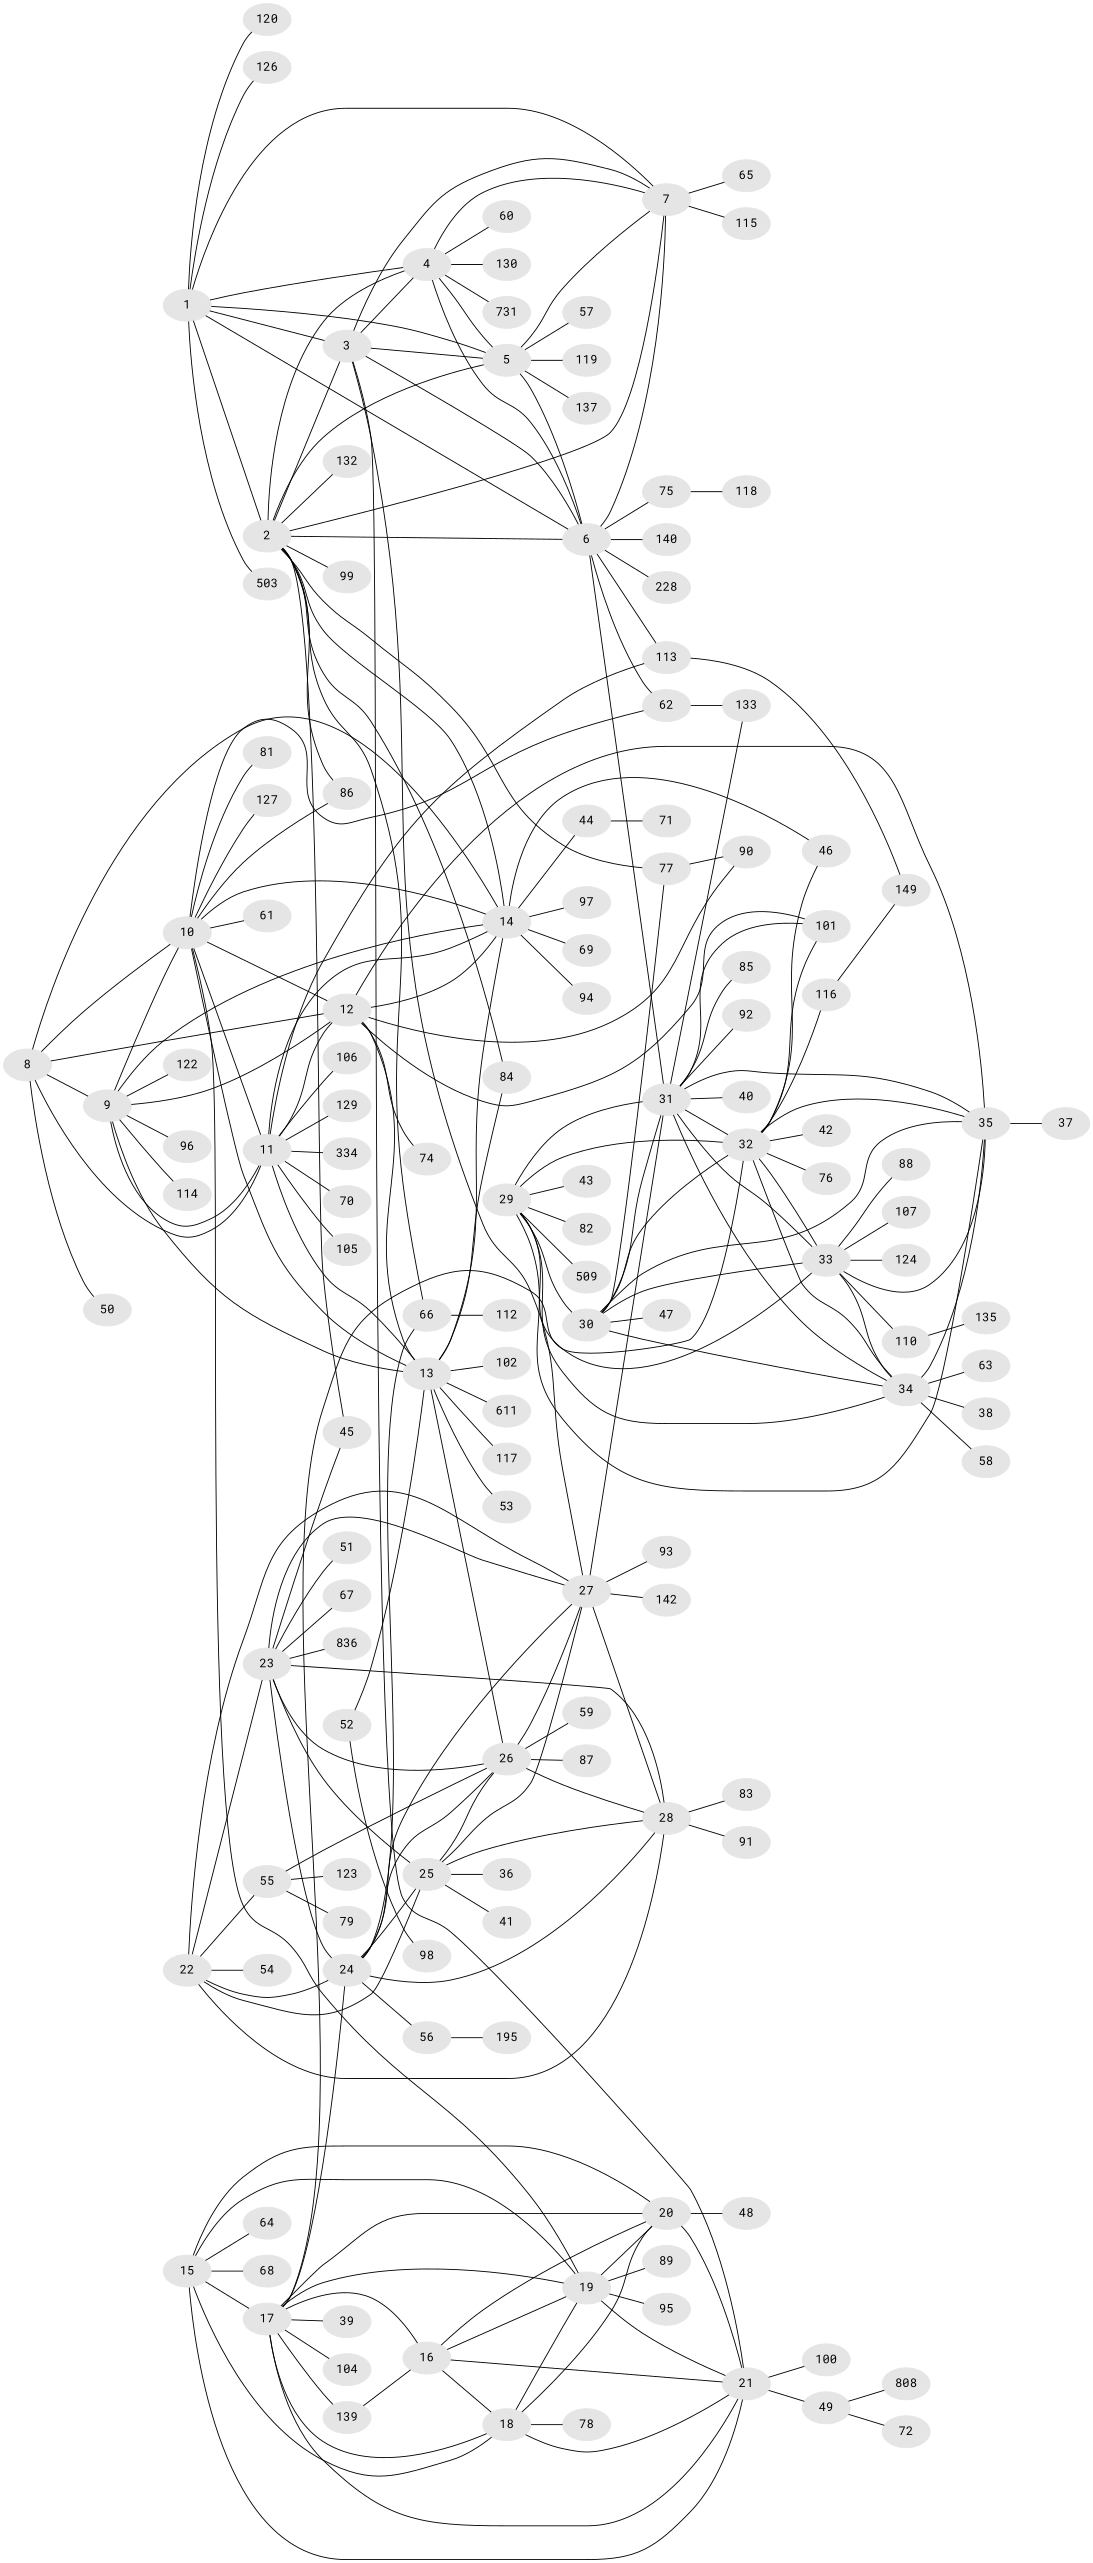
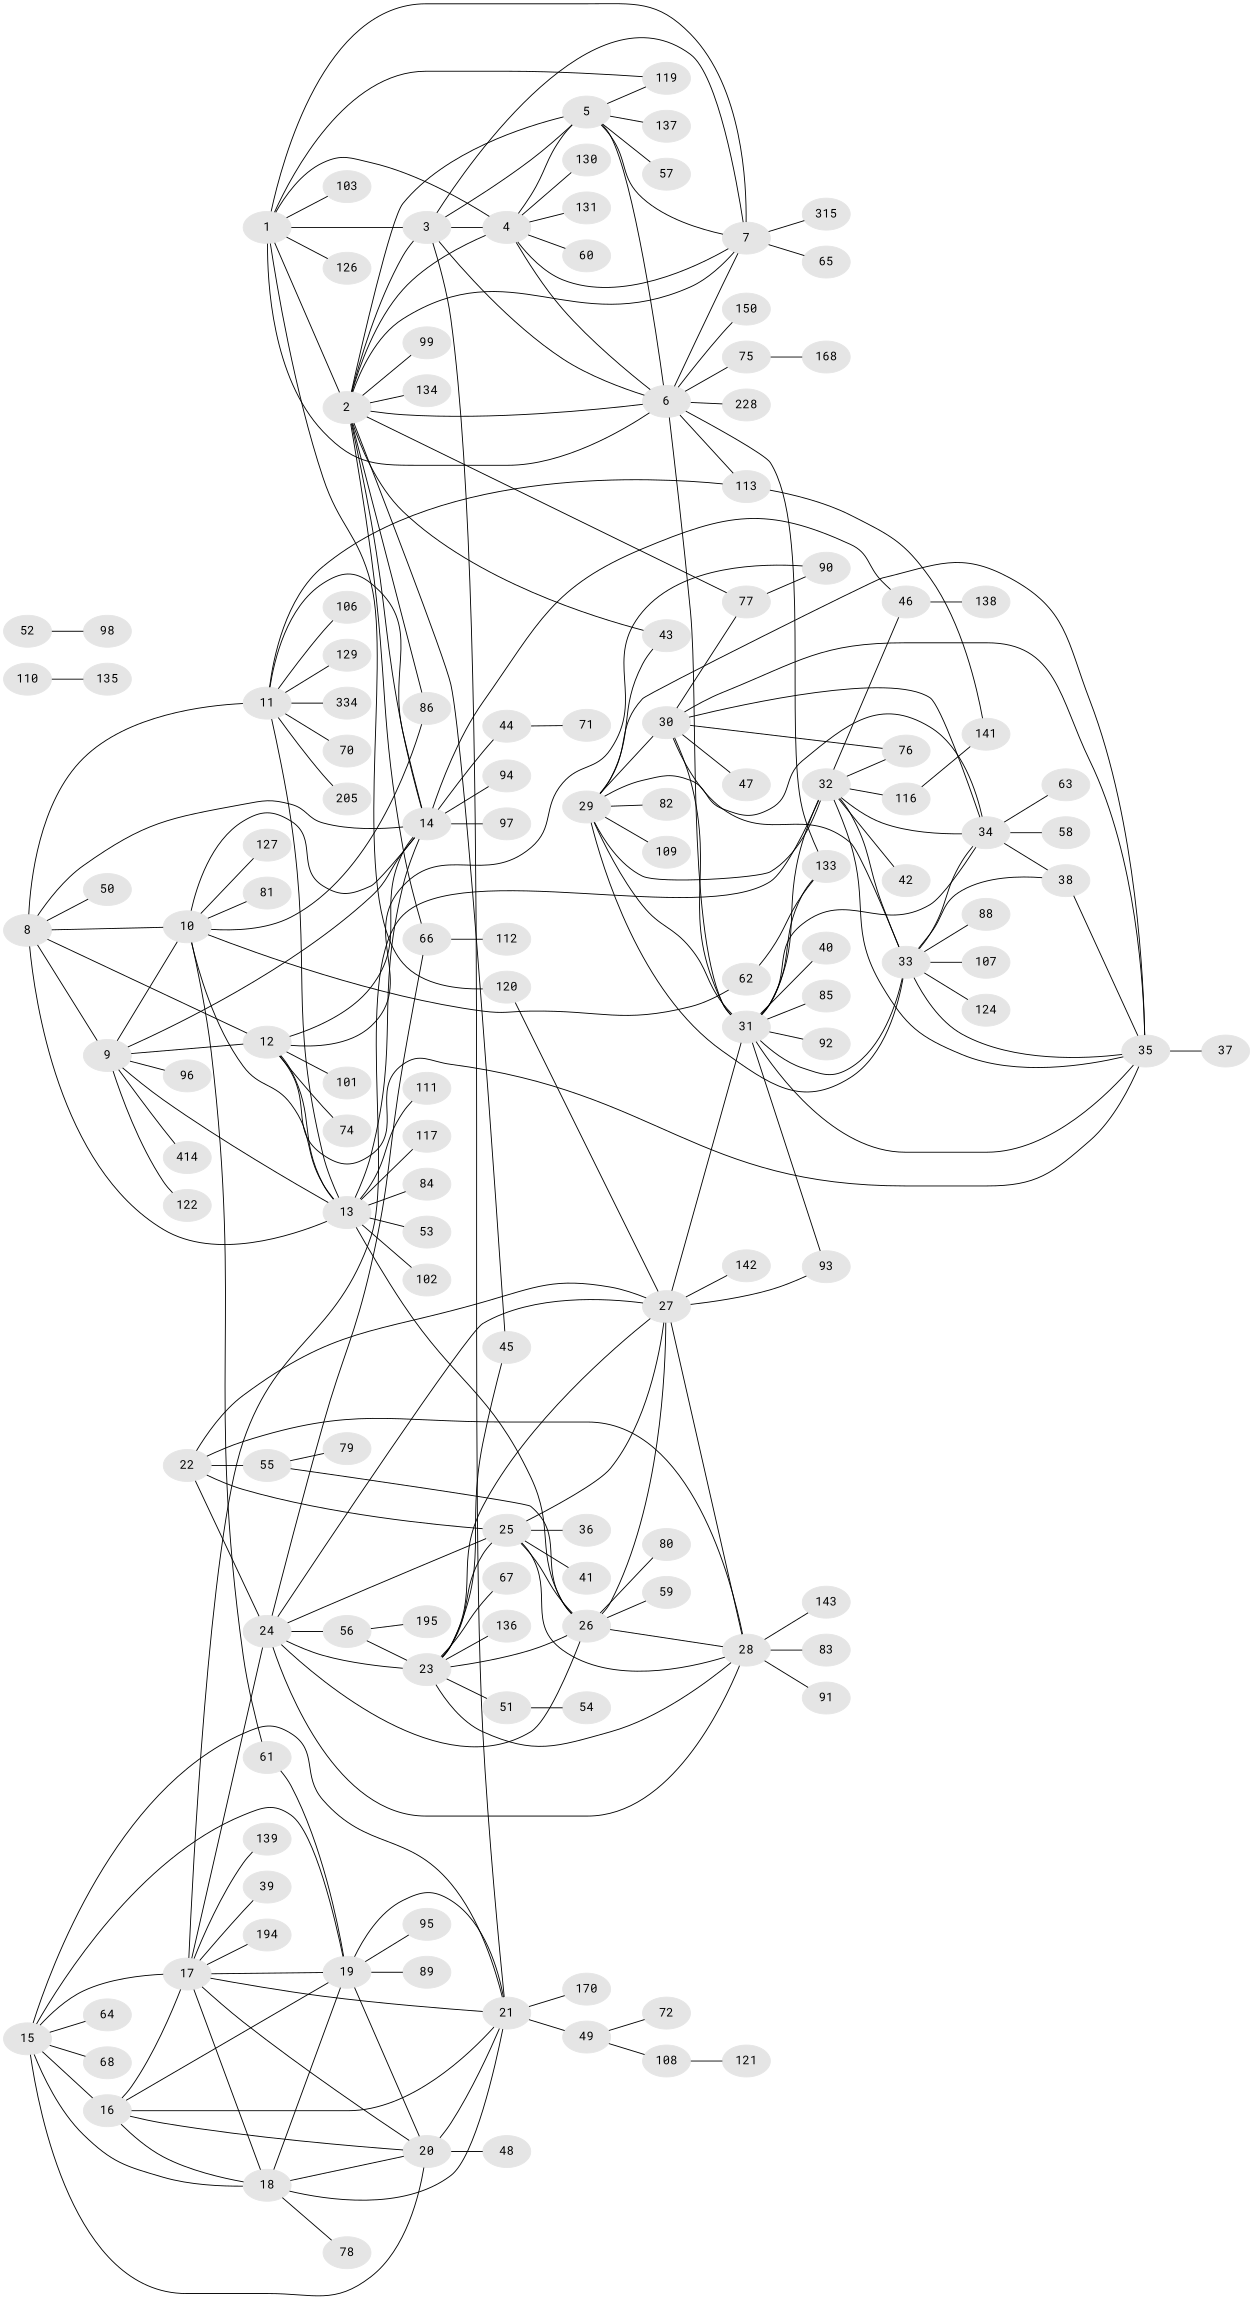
(746, 224) -> (826, 214)
(507, 312) -> (587, 208)
(350, 319) -> (426, 71)
(347, 462) -> (427, 391)
(746, 492) -> (826, 357)
(667, 540) -> (746, 309)
(267, 584) -> (347, 187)
none -> (986, 602)
(615, 627) -> (794, 607)
(391, 756) -> (463, 556)
(906, 890) -> (986, 734)
(587, 951) -> none
(712, 956) -> (786, 1147)
(267, 971) -> none
(416, 982) -> (587, 1147)
(797, 988) -> none
(227, 1042) -> none
(305, 1079) -> none
(187, 1195) -> (187, 1157)
(655, 1213) -> (786, 737)
(168, 1221) -> none
(347, 1250) -> (347, 799)
(967, 1263) -> (1106, 966)
(587, 1277) -> (667, 852)
(866, 1301) -> (966, 889)
(507, 1411) -> (427, 1088)
(398, 1552) -> (108, 1177)
none -> (826, 1602)
(347, 1644) -> (507, 1626)
(220, 1678) -> (313, 1837)
(587, 1761) -> (667, 1544)
(222, 1838) -> (387, 1651)
(347, 1874) -> none
(227, 1970) -> (543, 1708)
none -> (746, 2061)
(826, 2360) -> (587, 1989)
(347, 2370) -> (267, 1935)
(906, 2384) -> (667, 2061)
(387, 2388) -> (68, 2075)
